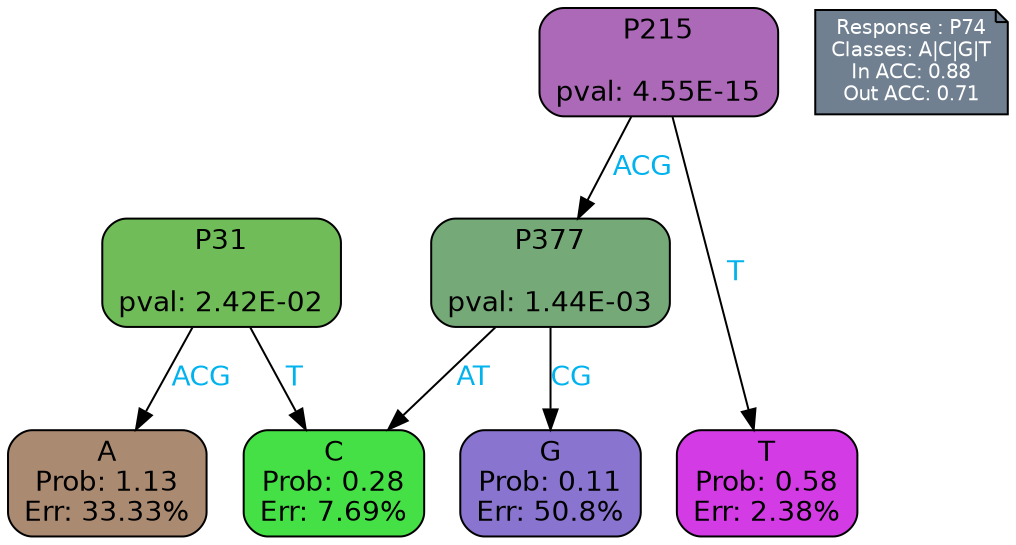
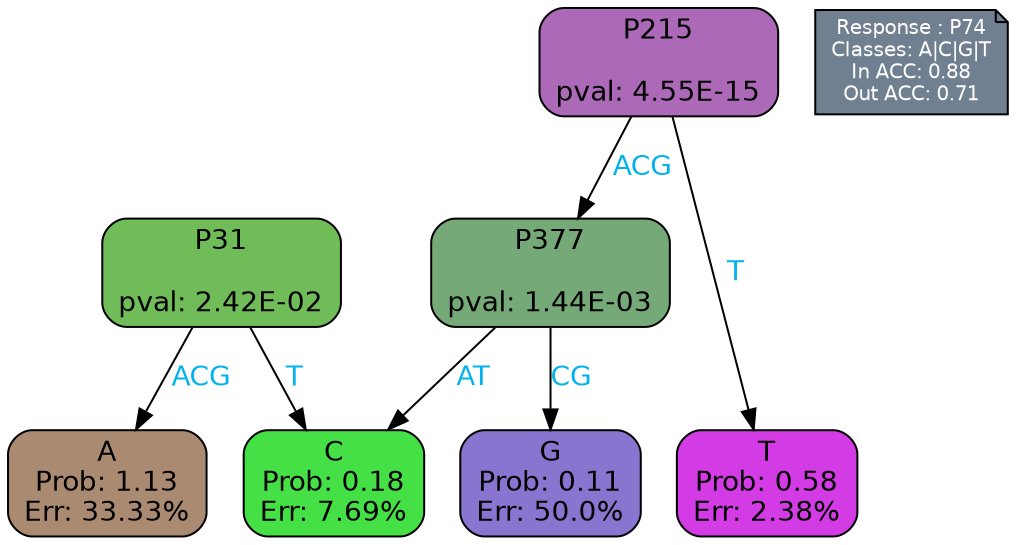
(334, 483) -> (334, 483)
(551, 483) -> (551, 483)
